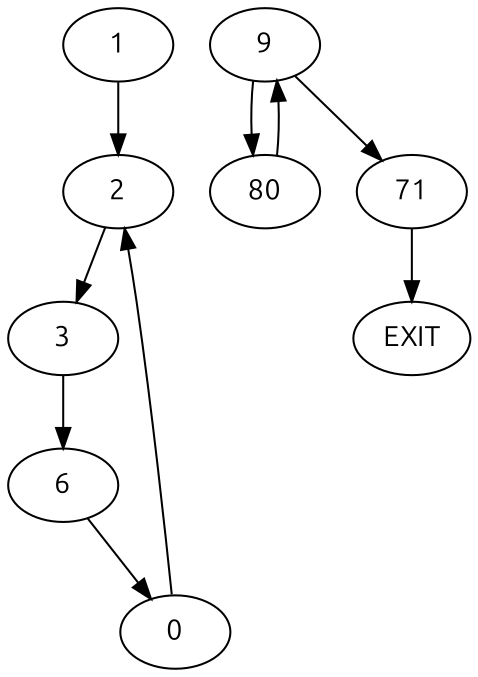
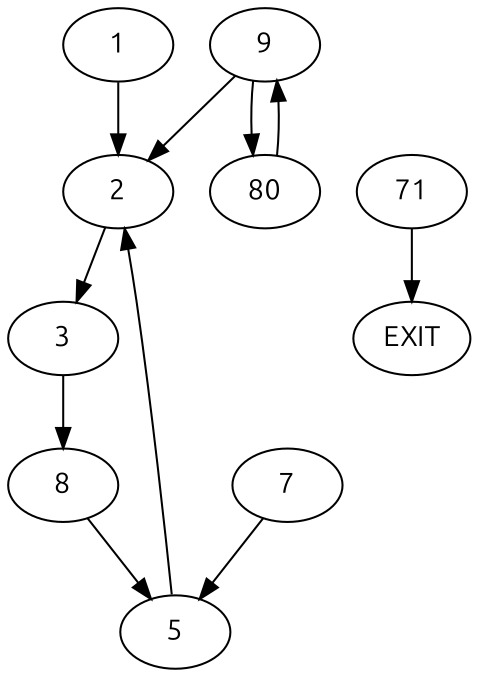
(331, 111) -> (199, 111)
(63, 485) -> (63, 485)
none -> (287, 485)
(175, 632) -> (175, 632)
